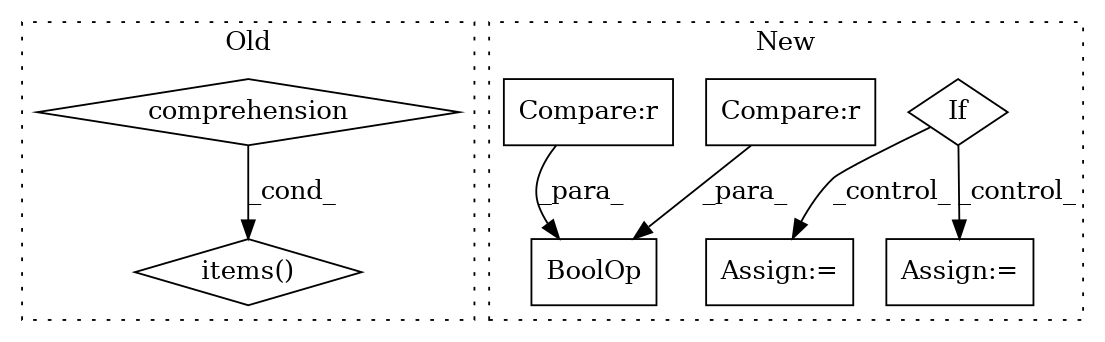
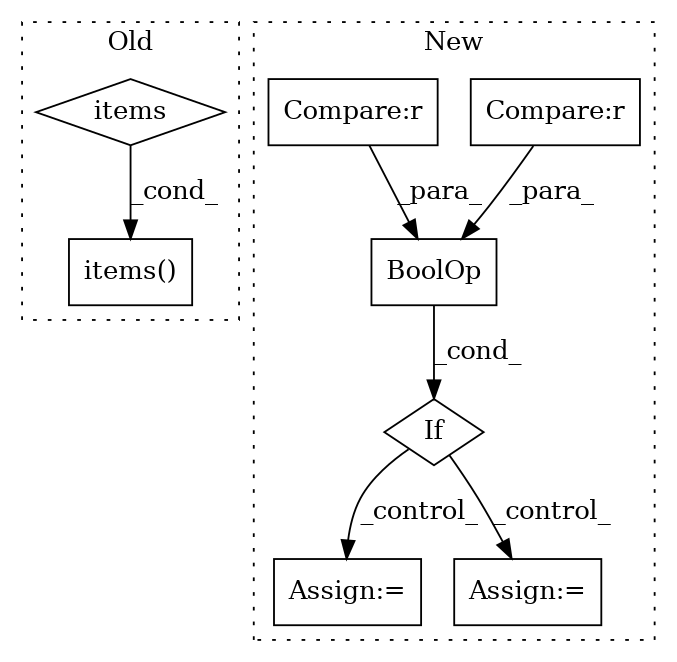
(248, 112) -> (131, 112)
(248, 272) -> (131, 272)
none -> (434, 343)
